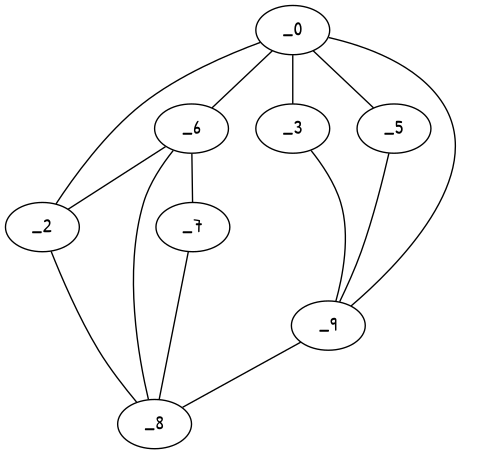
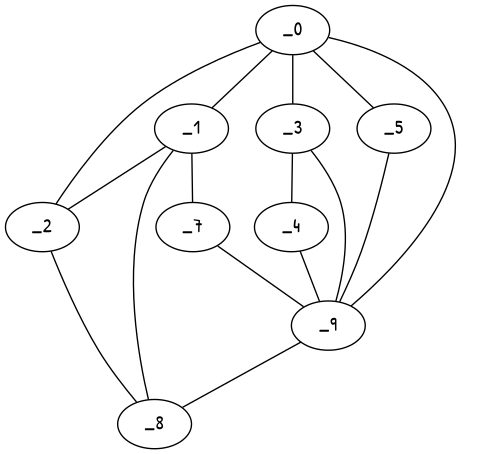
(192, 129) -> (192, 129)
none -> (291, 227)
(174, 326) -> (261, 276)
